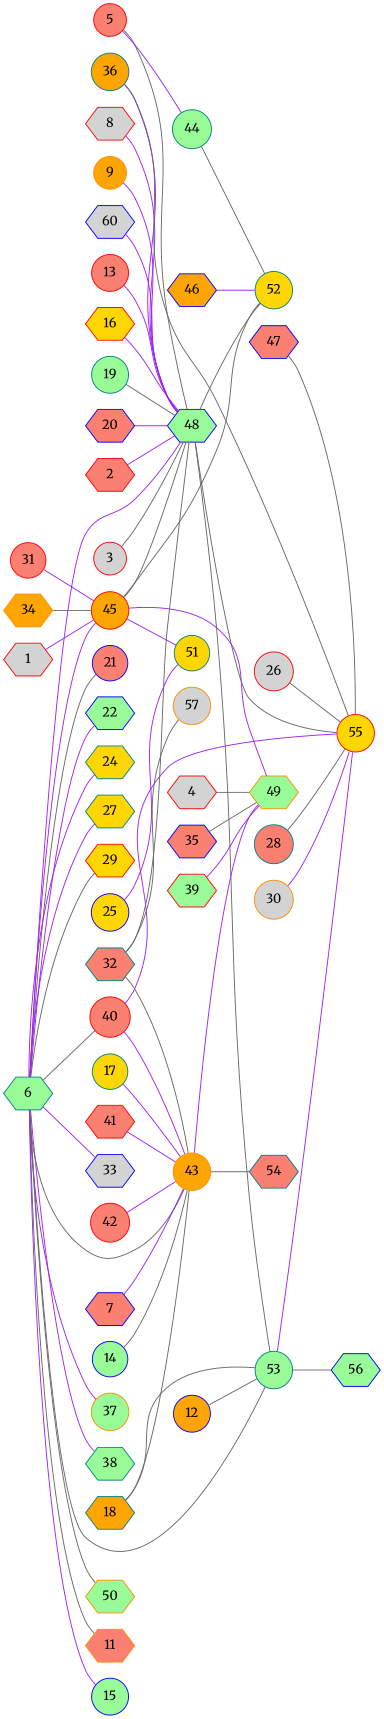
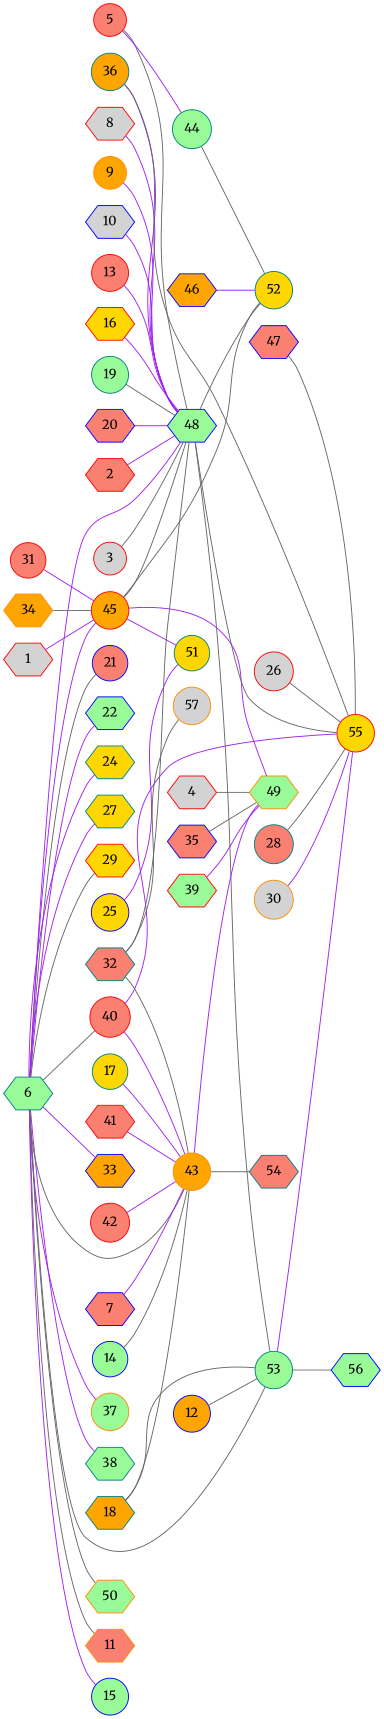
(110, 222) -> (110, 222)
(110, 1171) -> (110, 1171)
